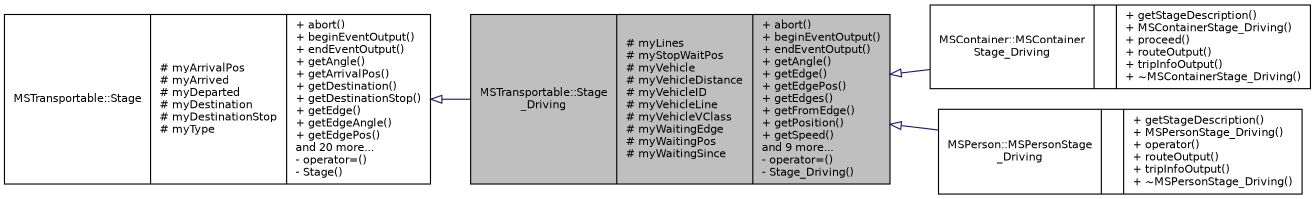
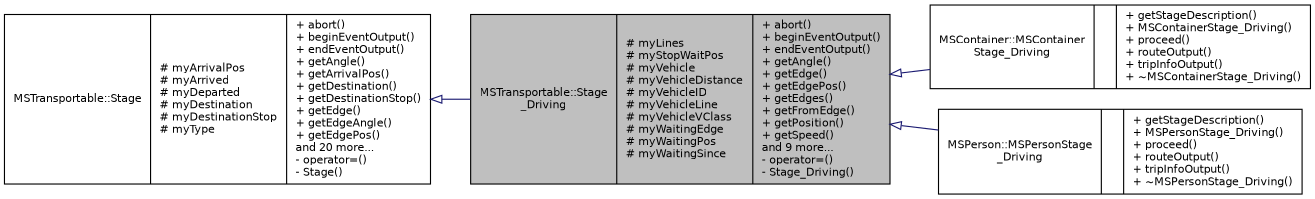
(1167, 145) -> (1165, 145)
